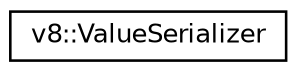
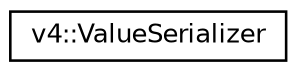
(148, 36) -> (148, 36)
